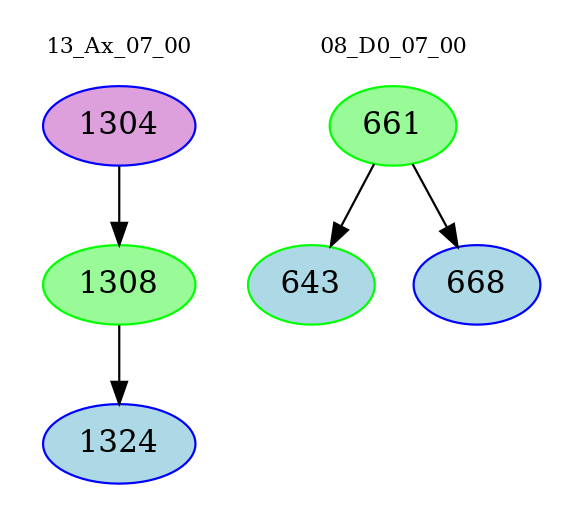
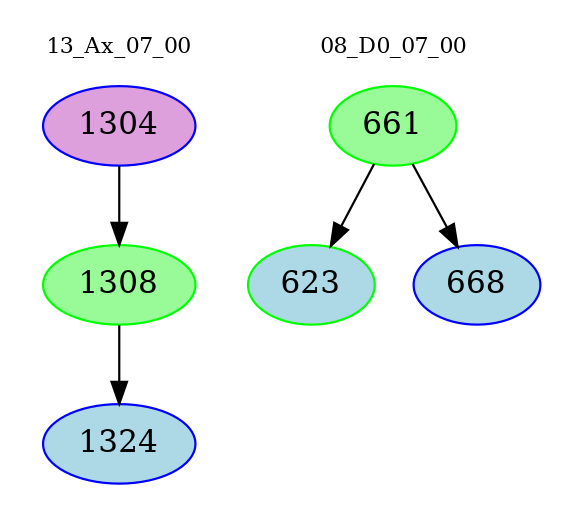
(311, 285) -> (311, 285)
